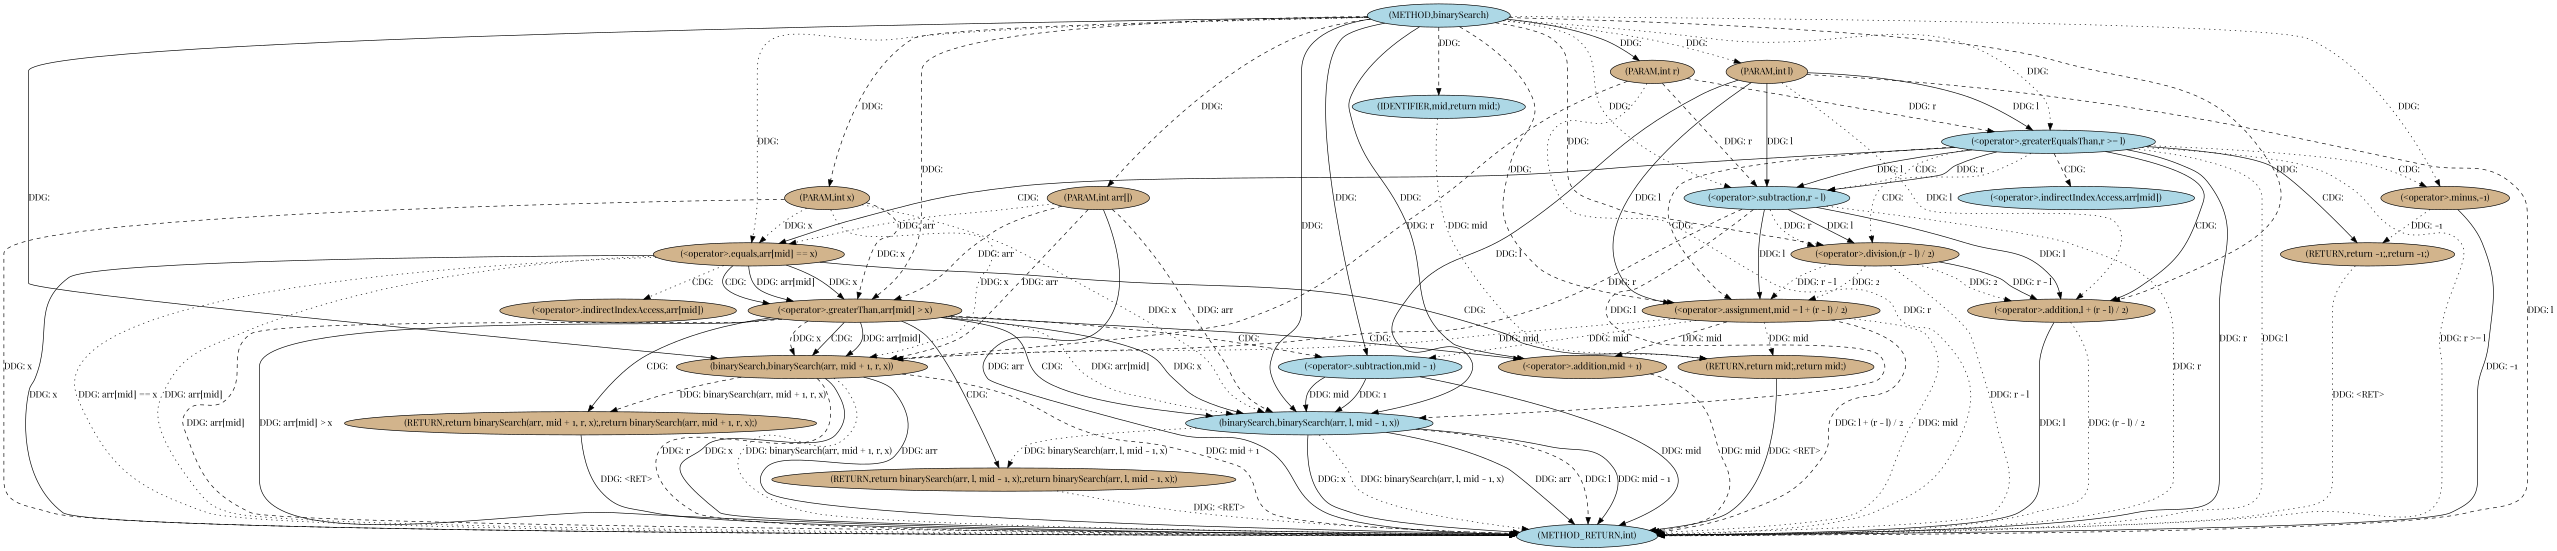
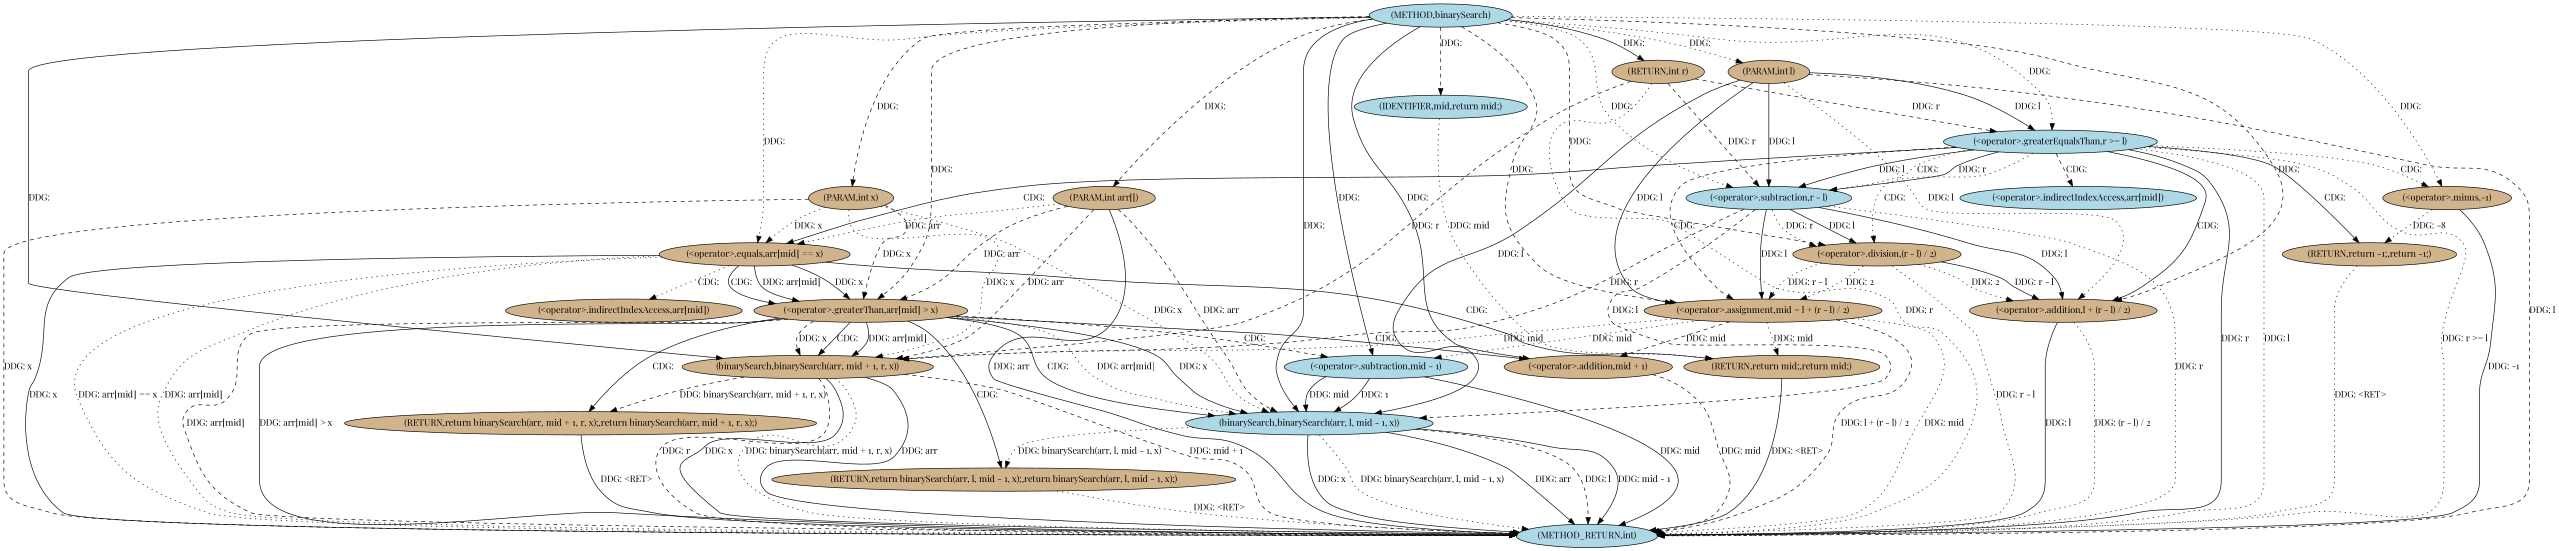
(1652, 72) -> (1658, 72)
(2427, 226) -> (2430, 226)
